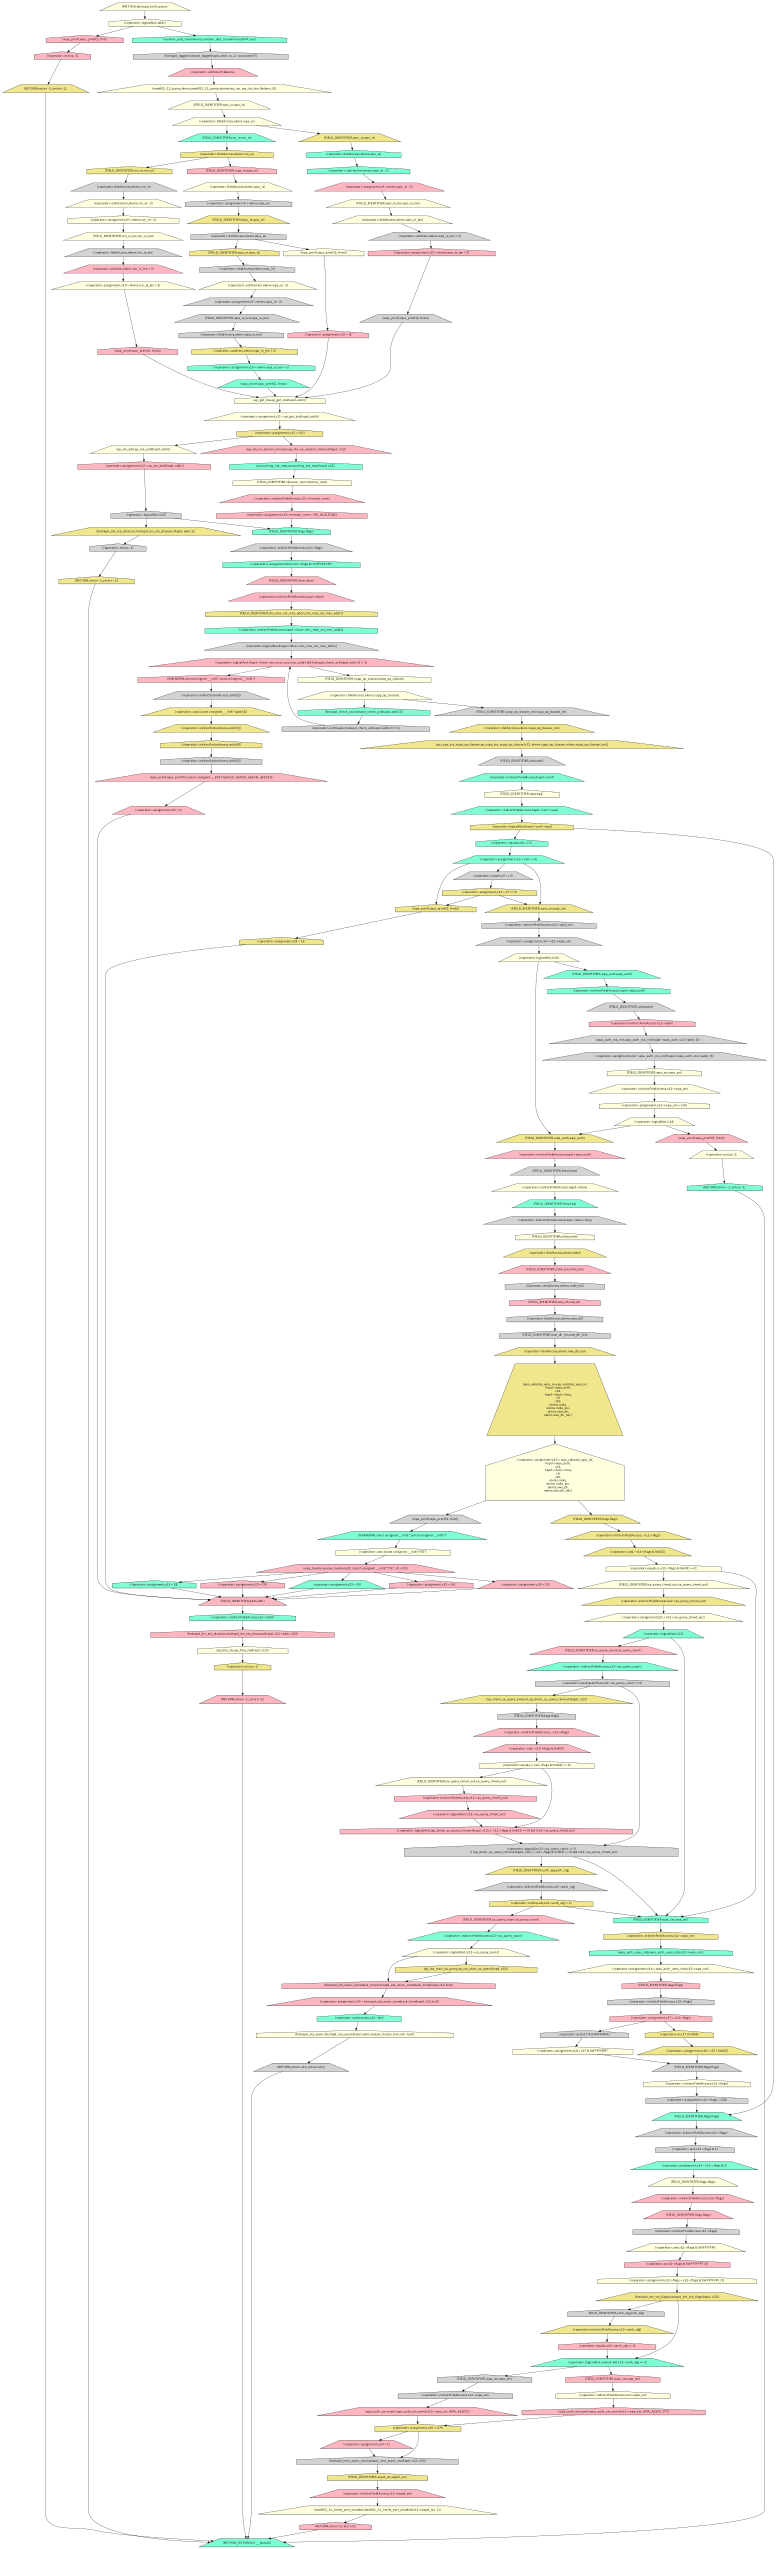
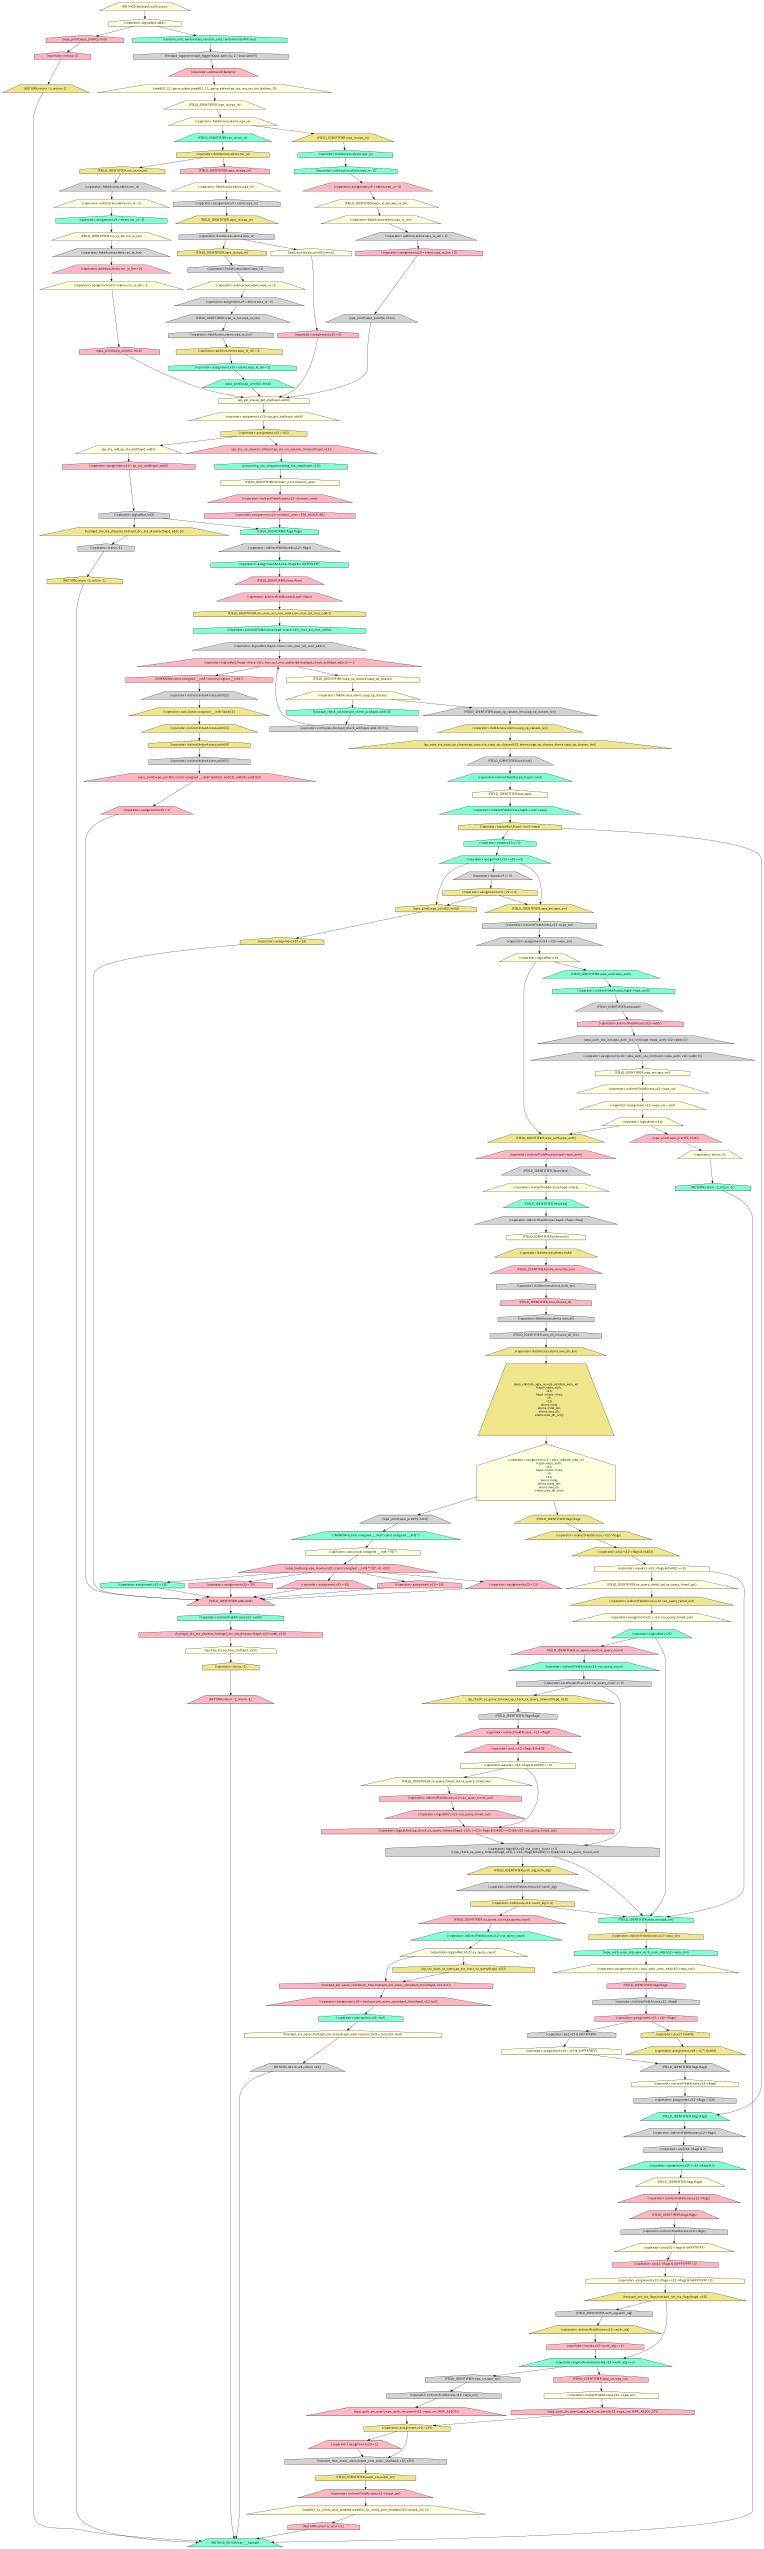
(123, 220) -> (111, 220)
(654, 1105) -> (643, 1105)
(337, 1585) -> (325, 1585)
